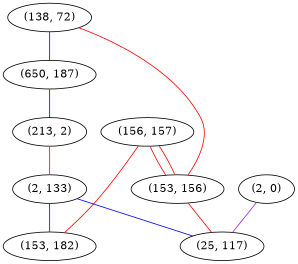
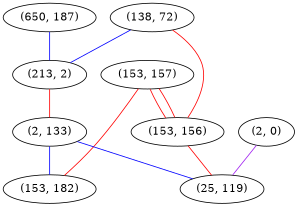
(50, 46) -> (101, 46)
(147, 132) -> (147, 75)
(222, 246) -> (222, 189)
